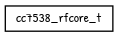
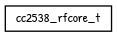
(59, 19) -> (58, 19)
